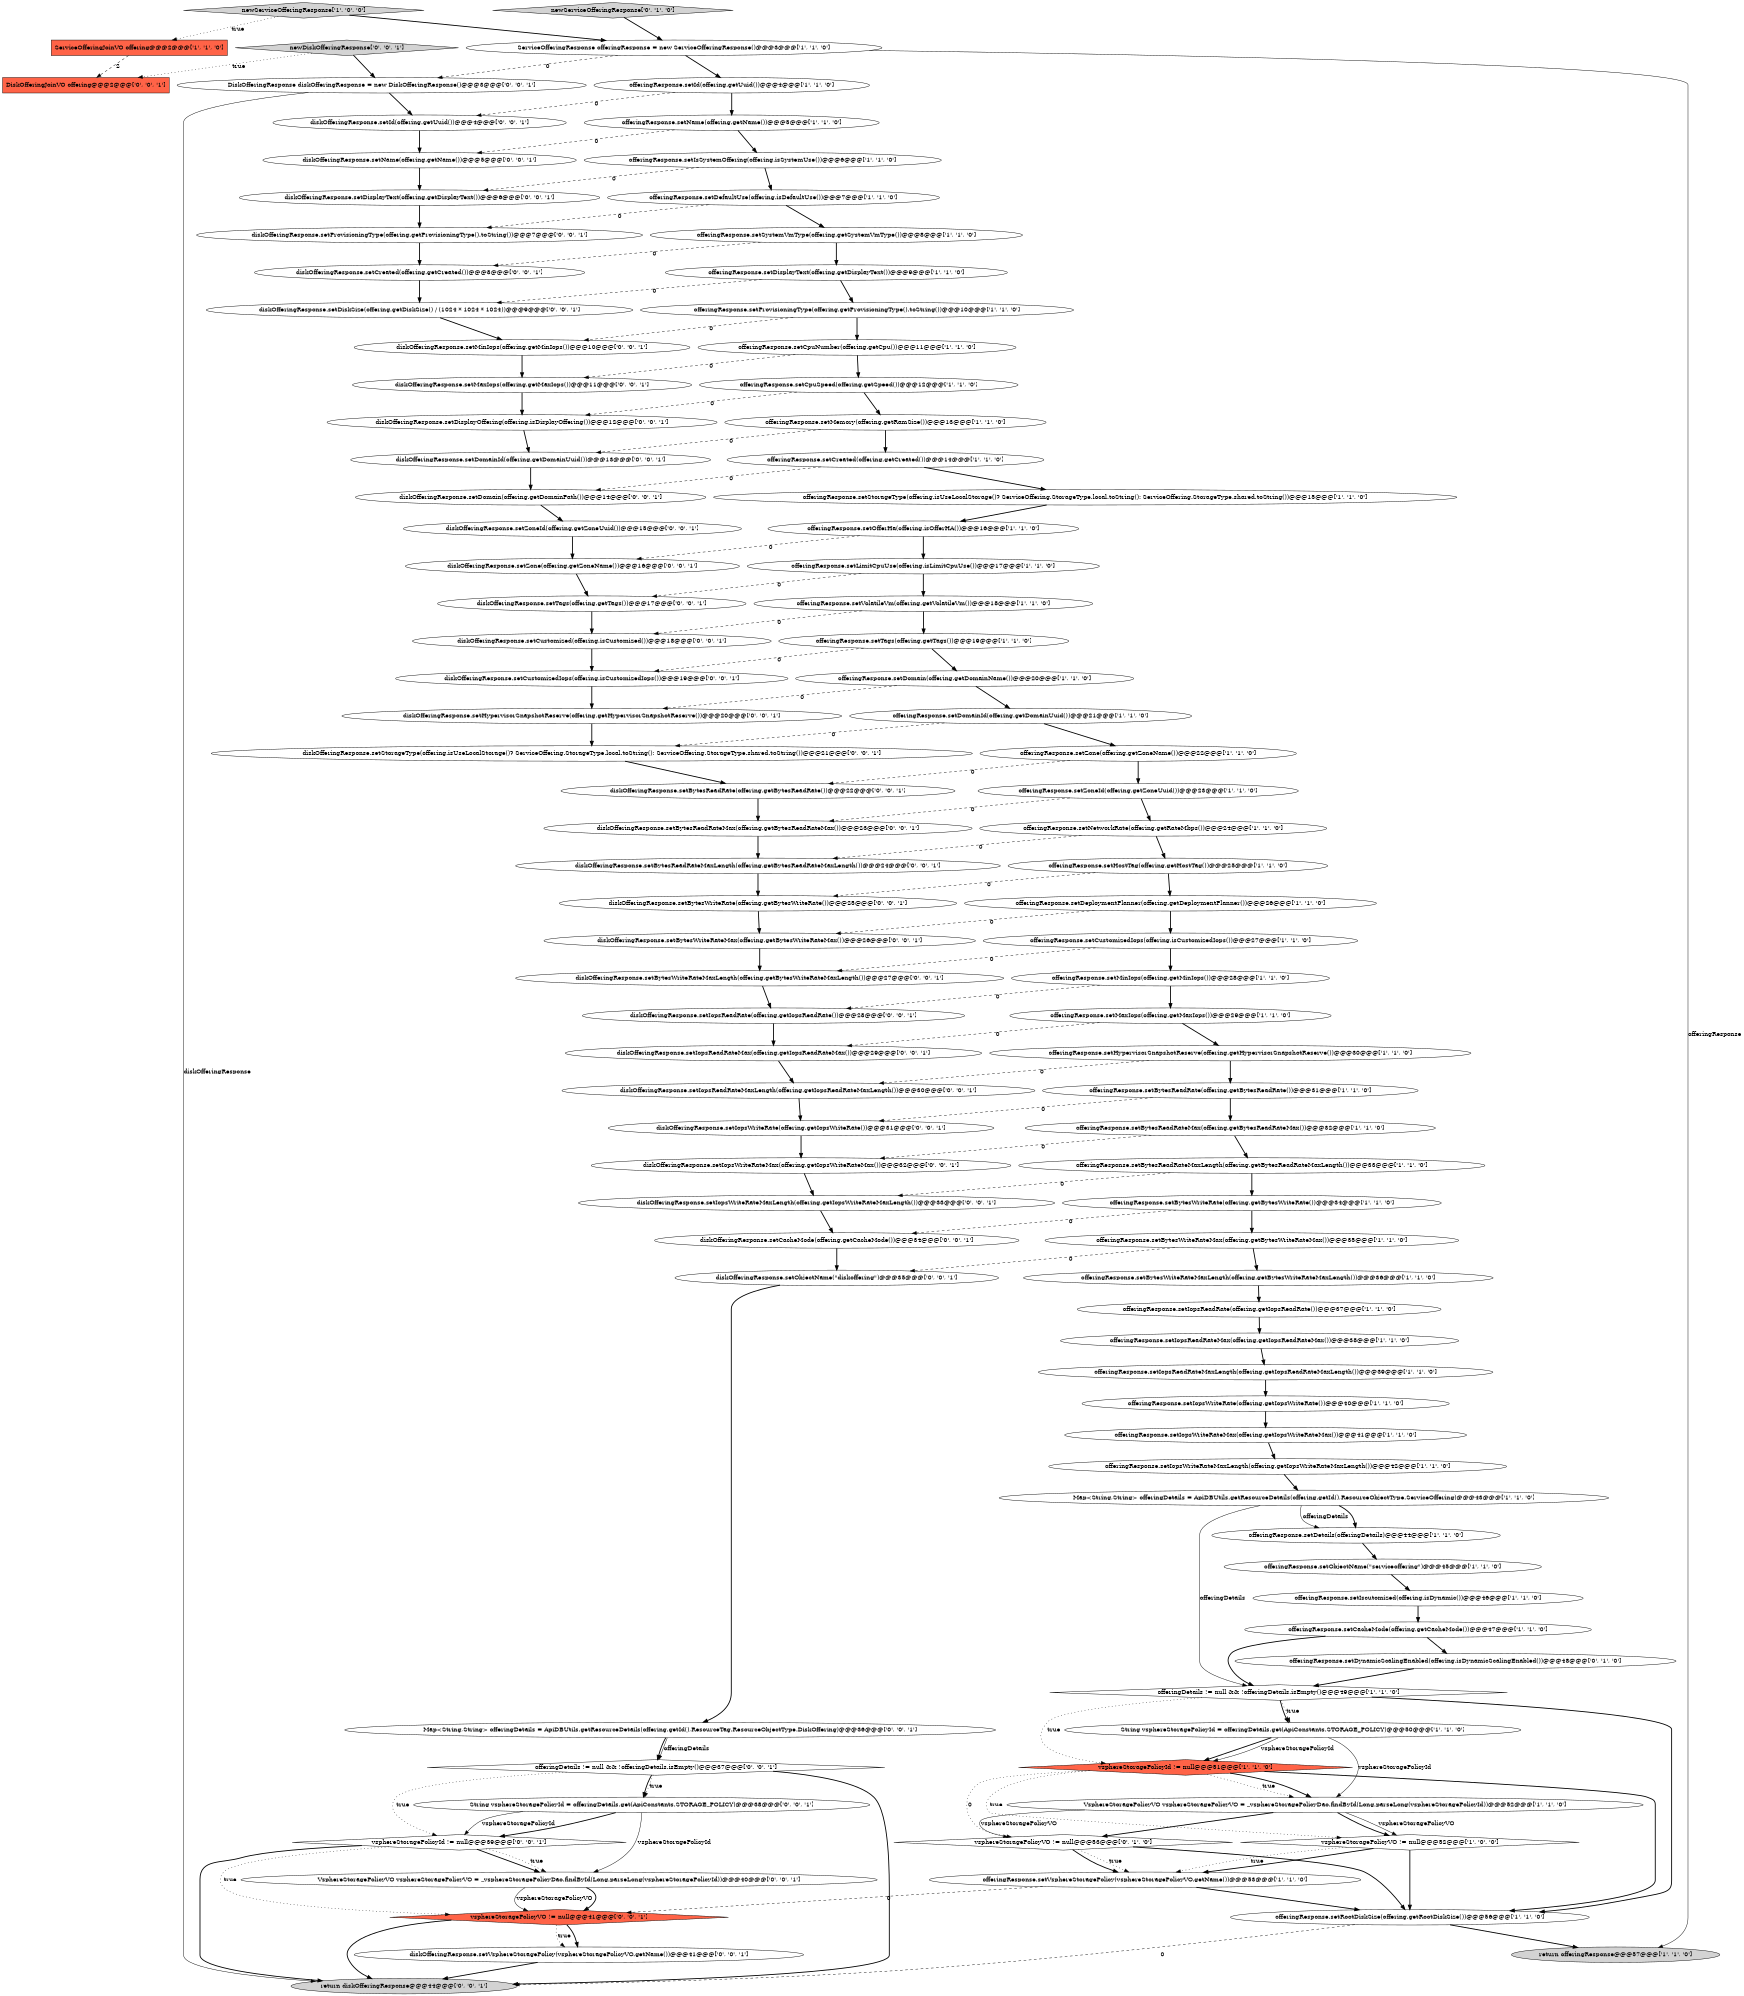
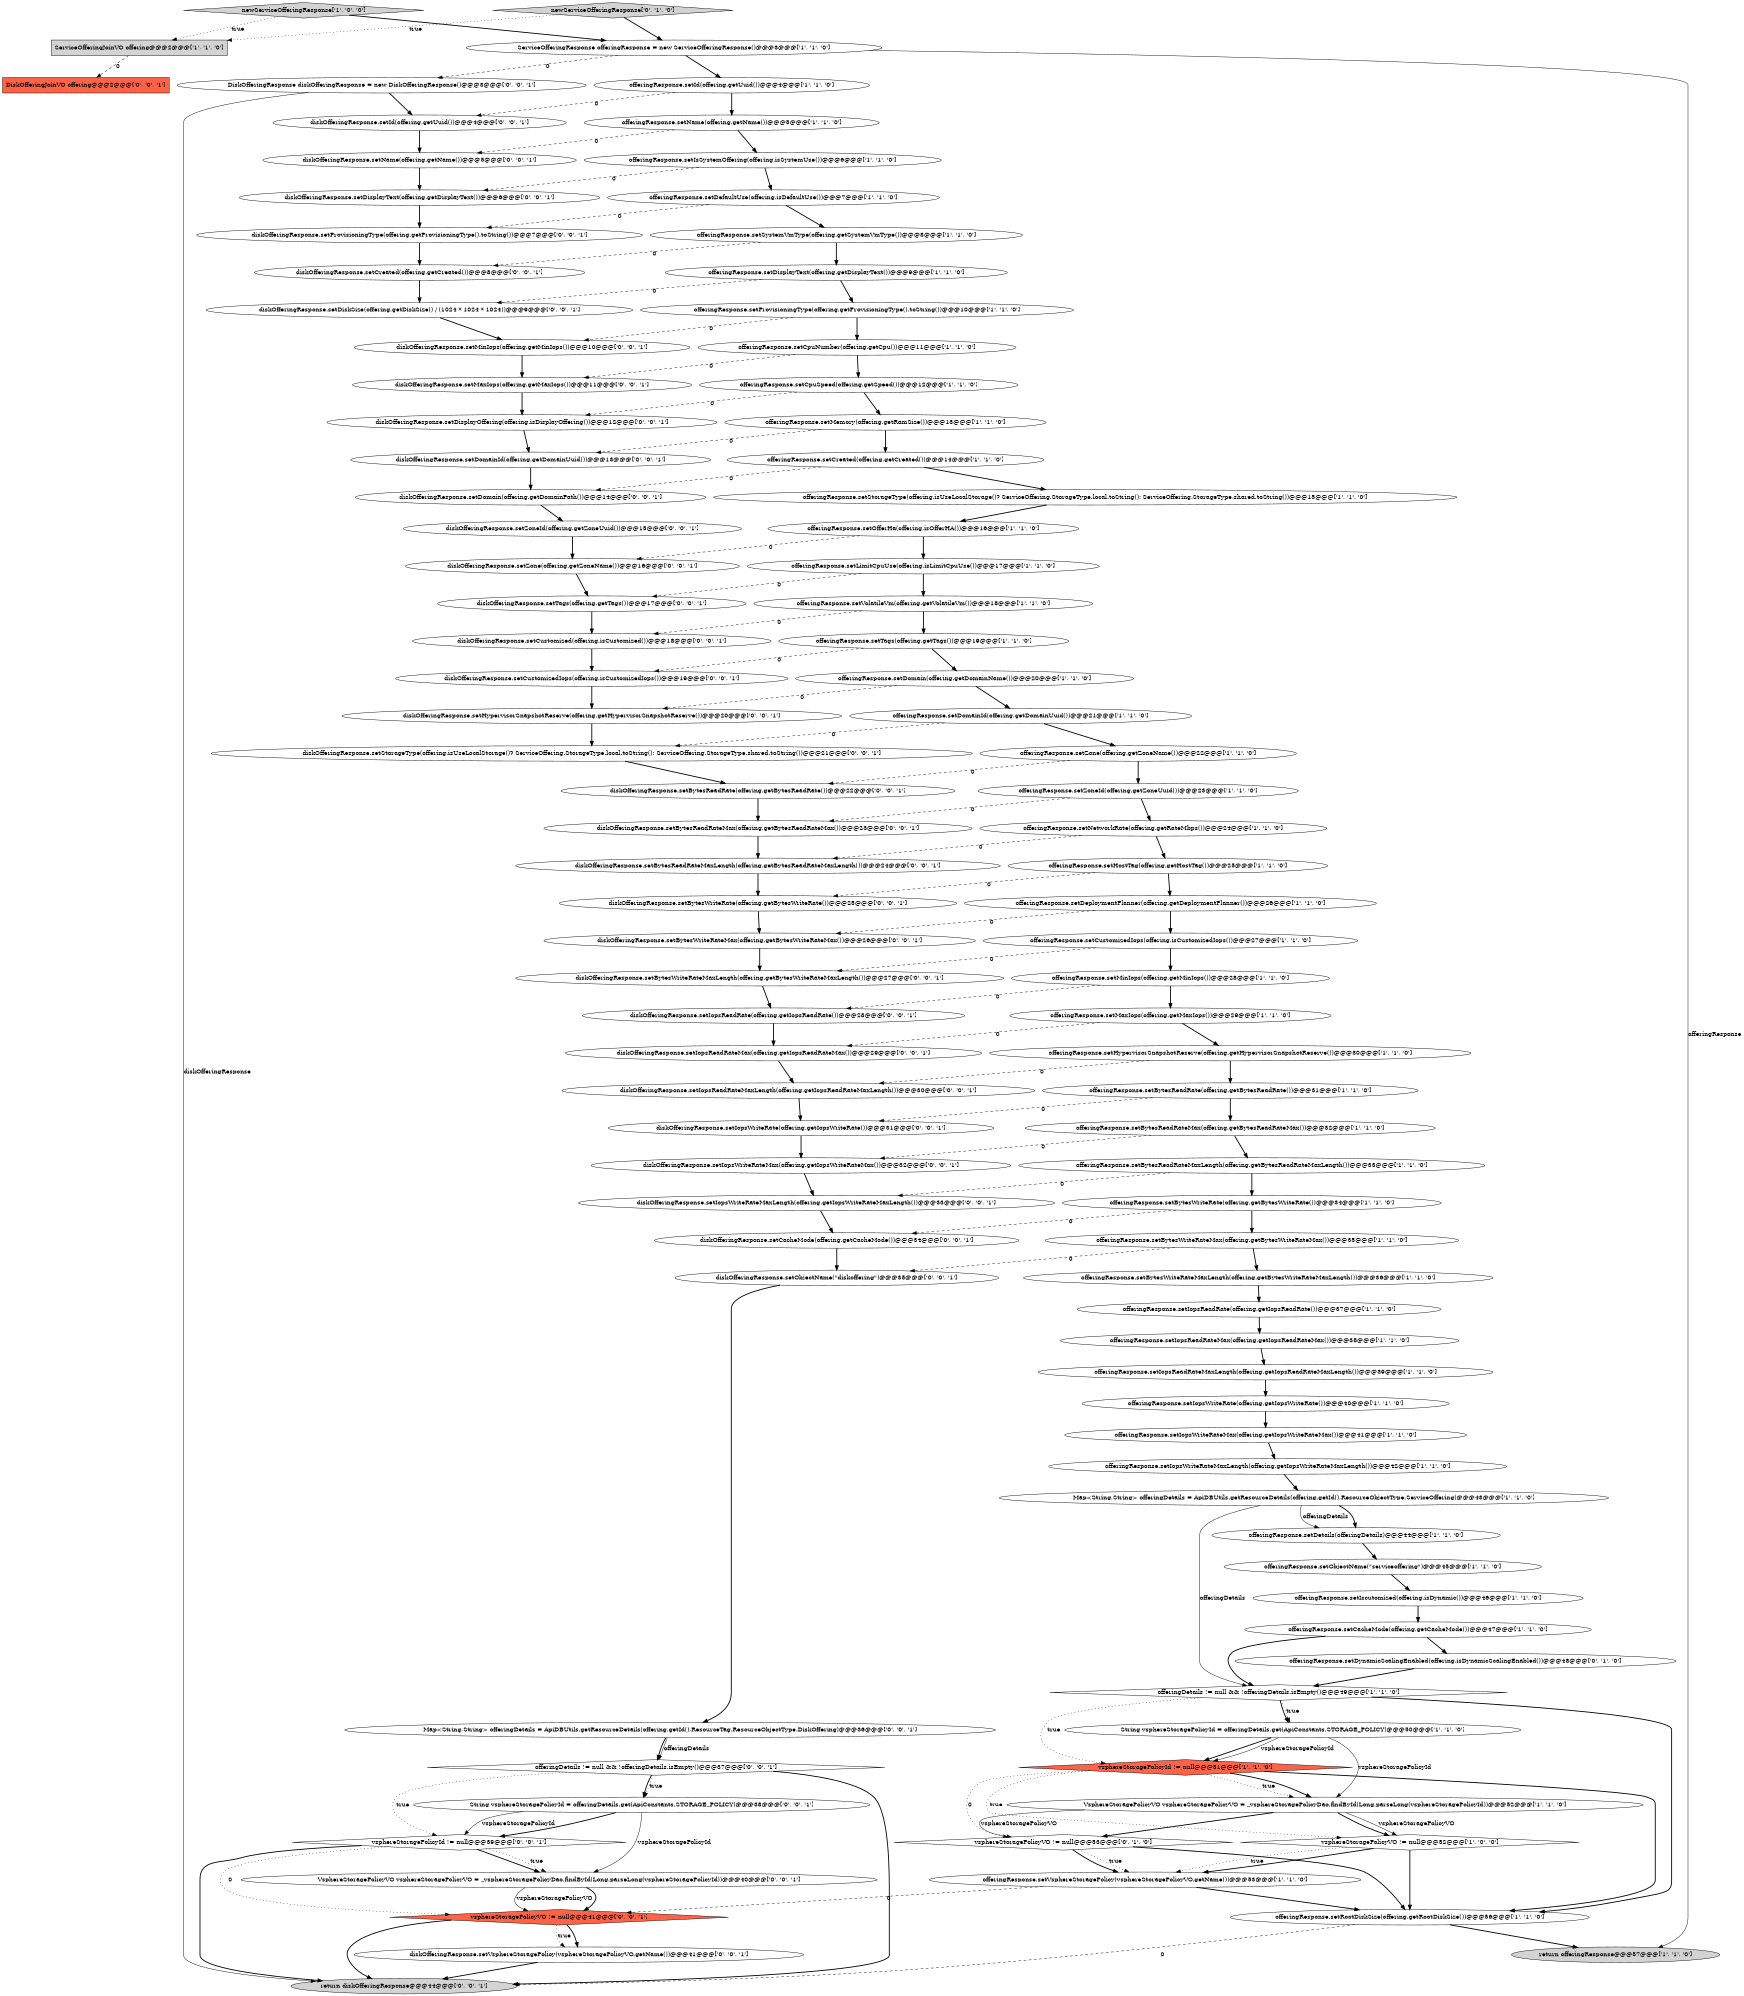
none -> (396, 27)
(139, 48) -> (139, 48)
(347, 48) -> none
(118, 67) -> (118, 67)
(230, 1880) -> (230, 1880)
